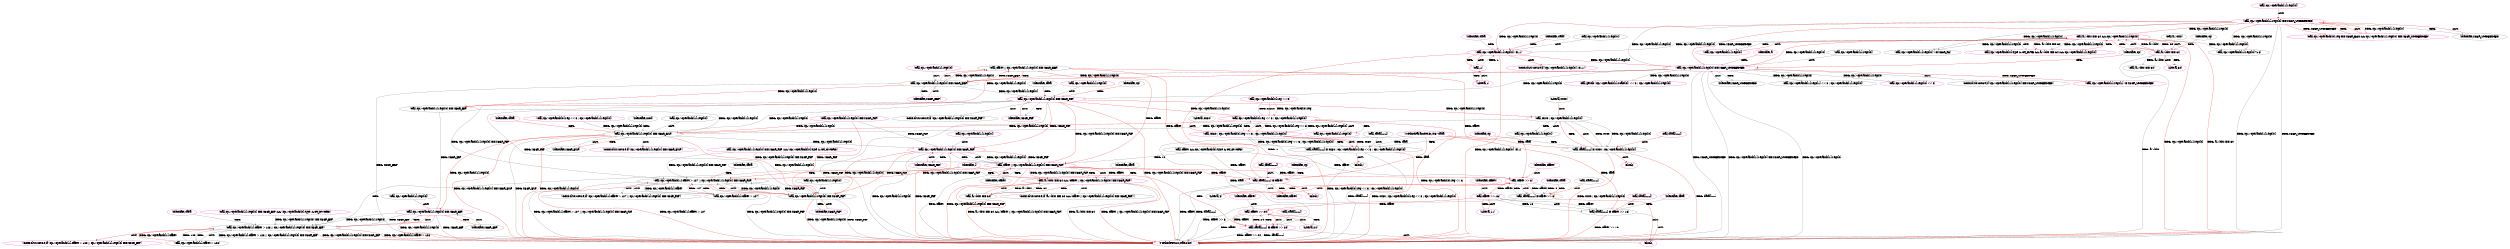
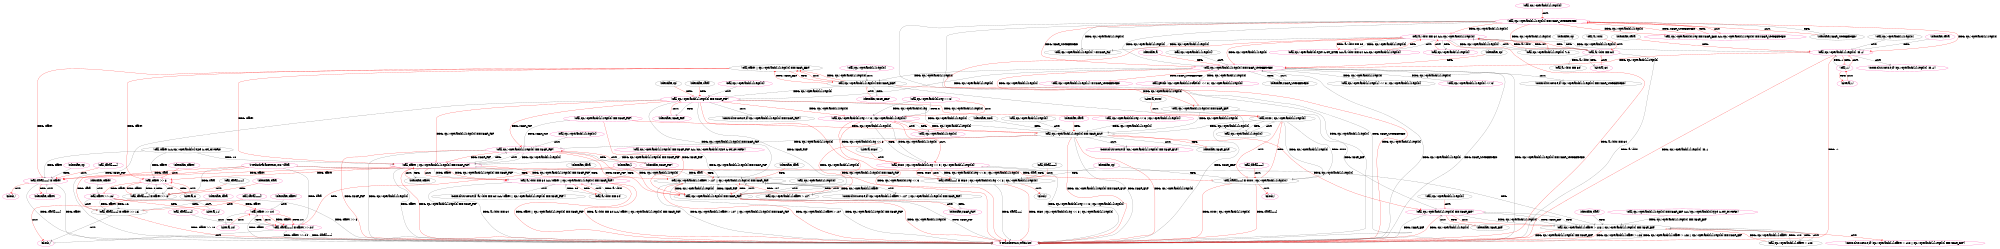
(1525, 60) -> (1871, 60)
none -> (202, 175)
(1489, 205) -> (163, 200)
